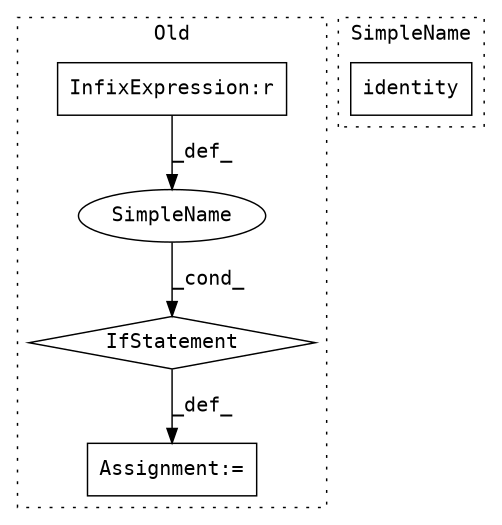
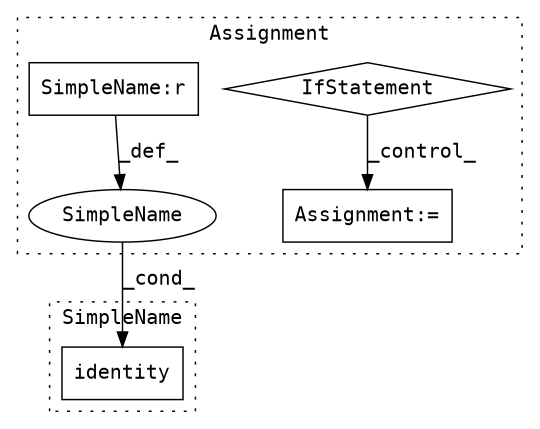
(172, 34) -> (270, 34)
(172, 89) -> (114, 89)
(172, 272) -> (122, 287)
(203, 406) -> (422, 152)
